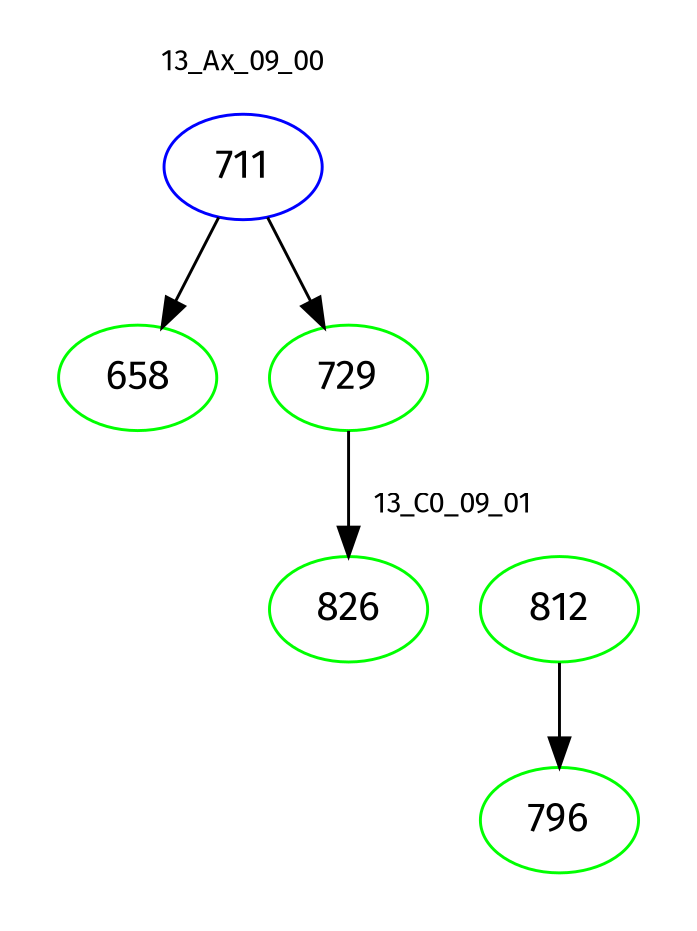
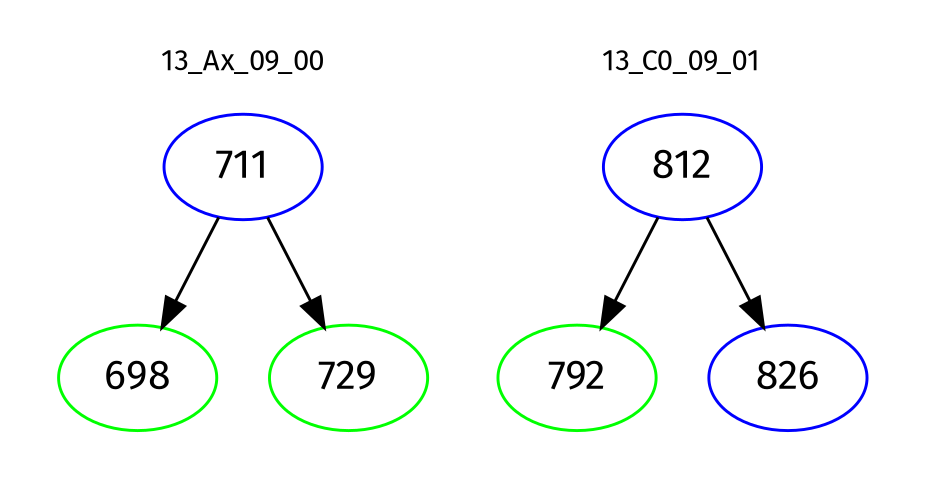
(138, 378) -> (138, 378)
(349, 495) -> (728, 259)
(349, 609) -> (788, 378)
(559, 609) -> (682, 167)
(559, 820) -> (577, 378)
